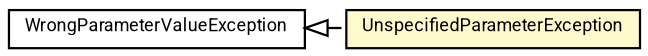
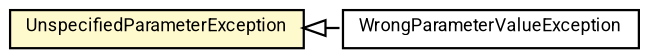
(336, 28) -> (334, 28)
